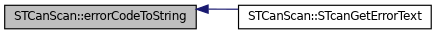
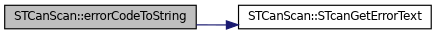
(223, 9) -> (211, 25)
